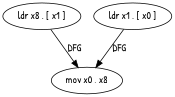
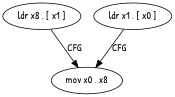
(75, 48) -> (75, 48)
(119, 48) -> (119, 48)
